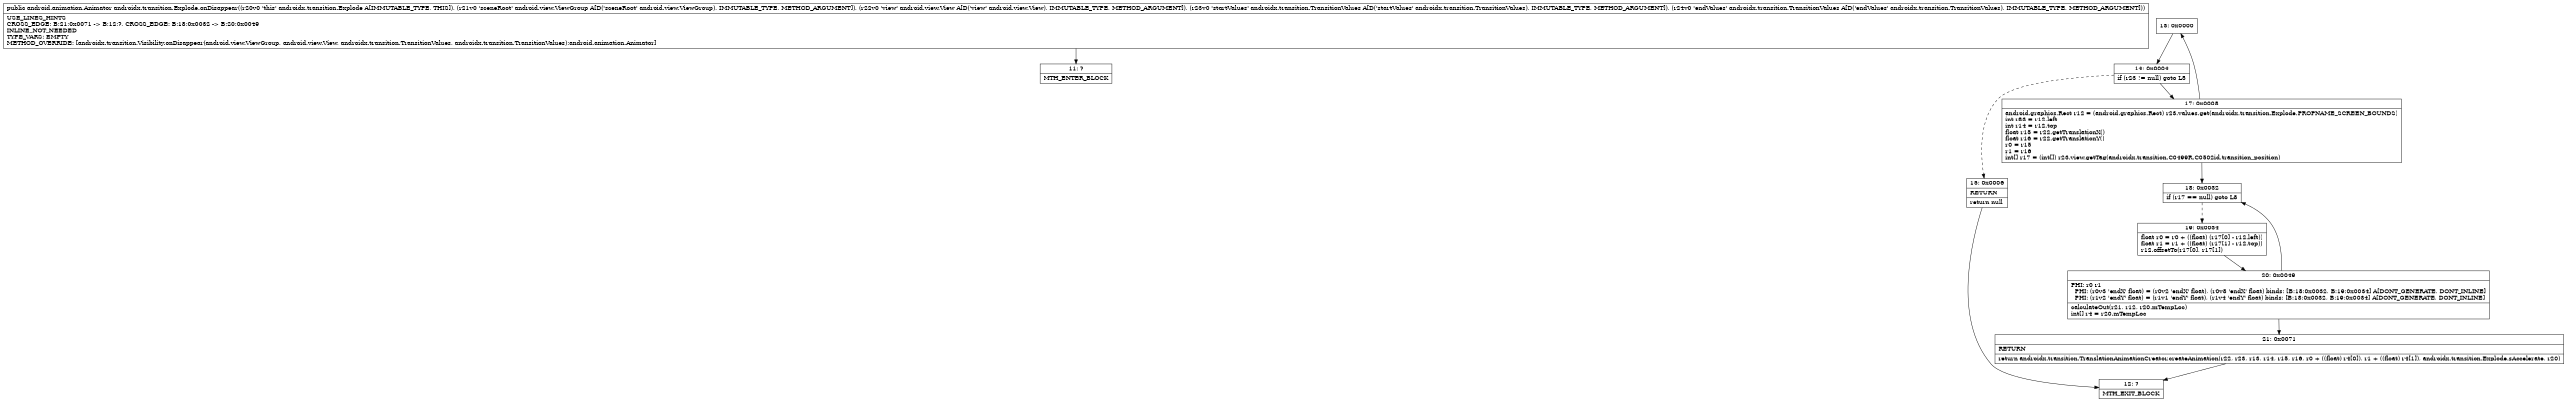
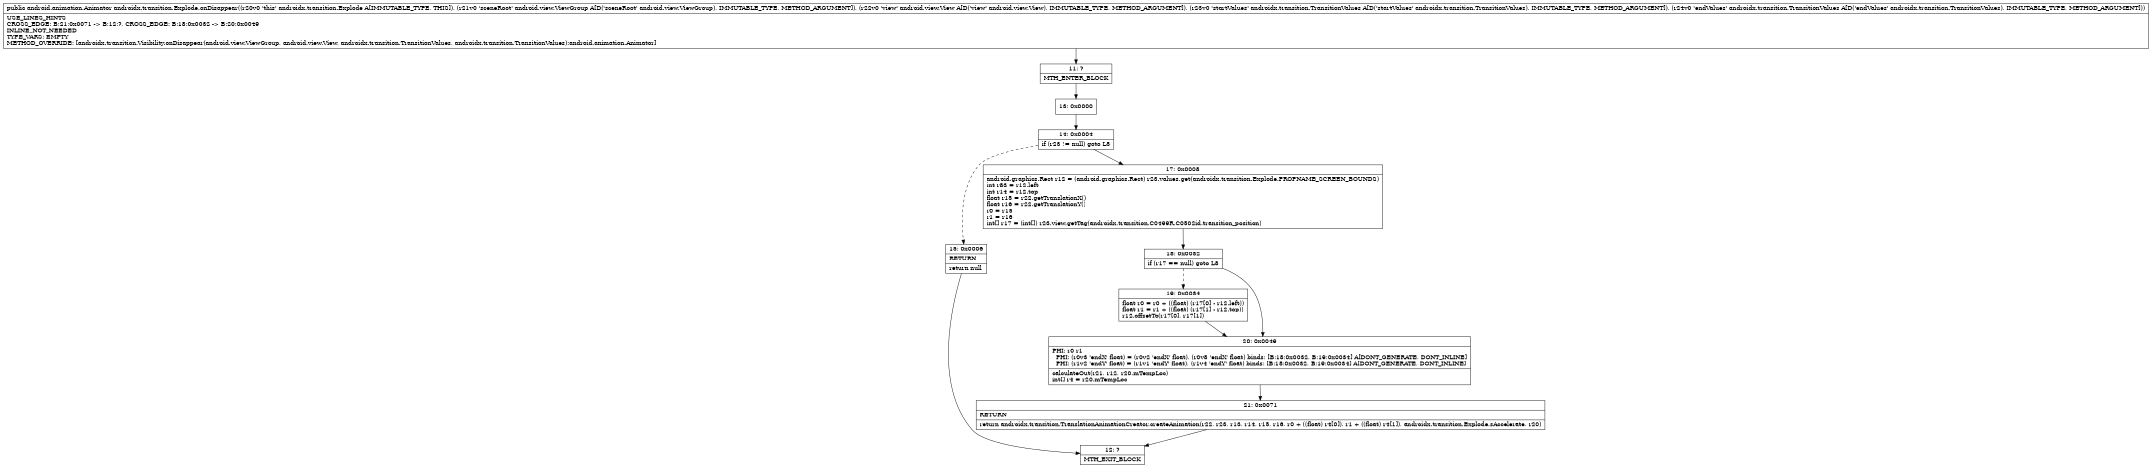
(2195, 67) -> (1076, 89)
(2275, 231) -> (1254, 293)
